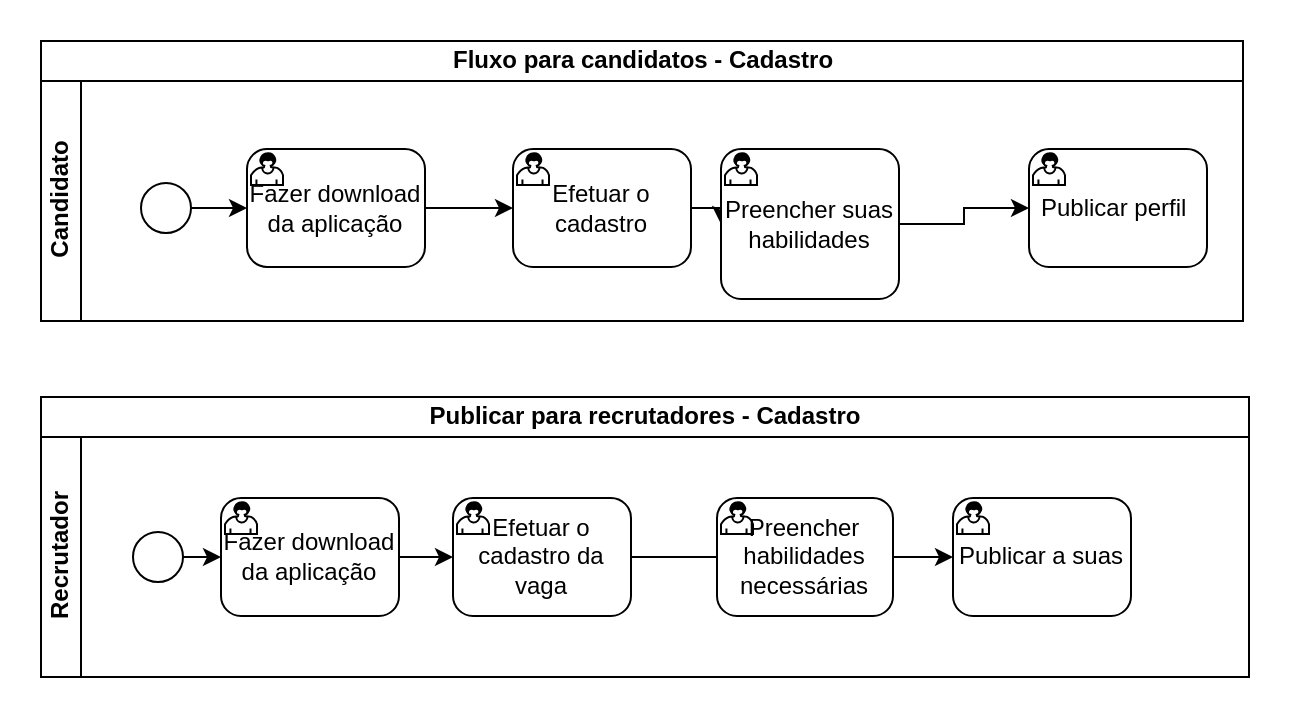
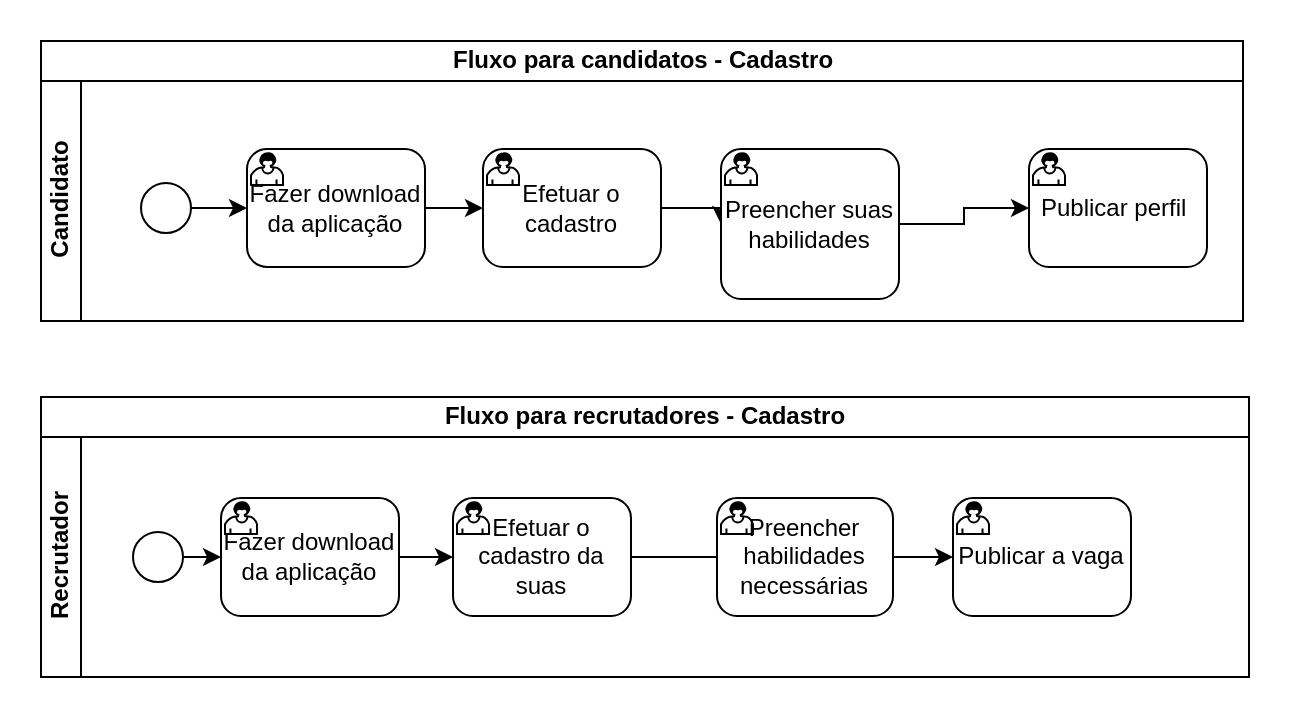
(602, 208) -> (572, 208)
(646, 417) -> (646, 417)
(542, 557) -> (542, 557)
(1042, 557) -> (1042, 557)
